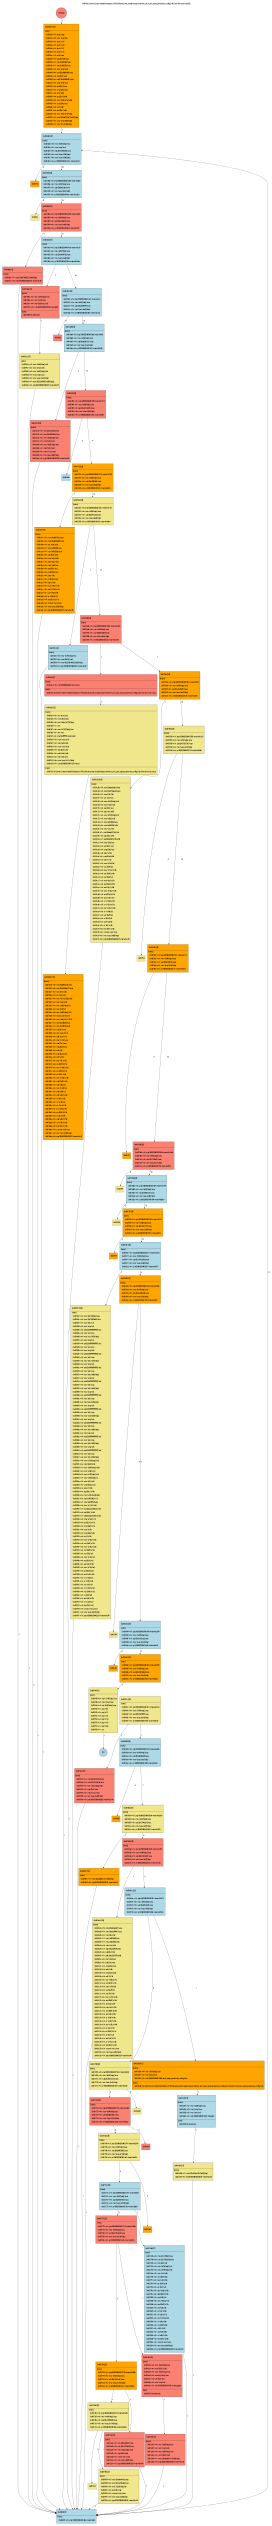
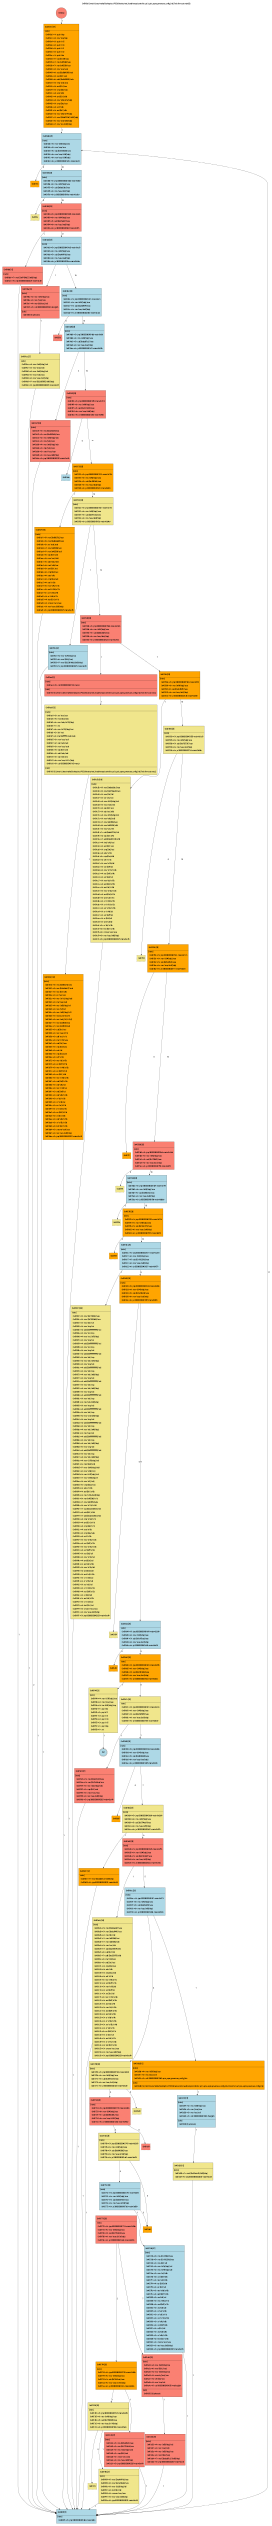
none -> (140, 1689)
(118, 2212) -> (144, 2217)
